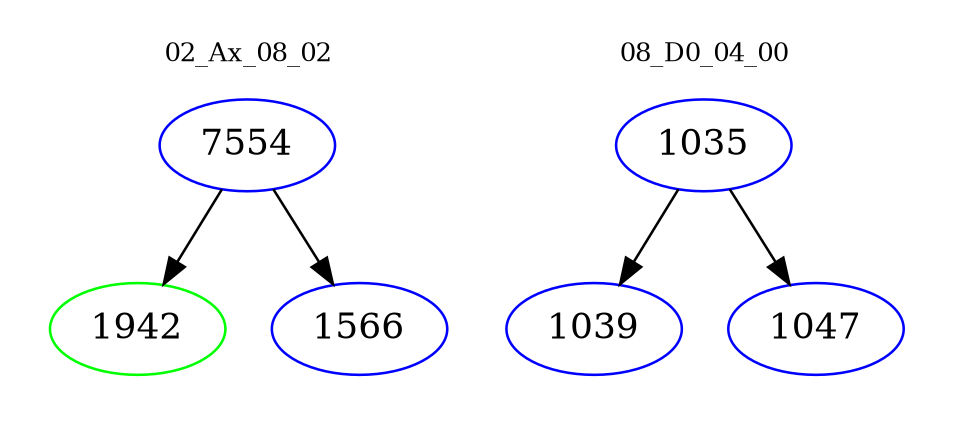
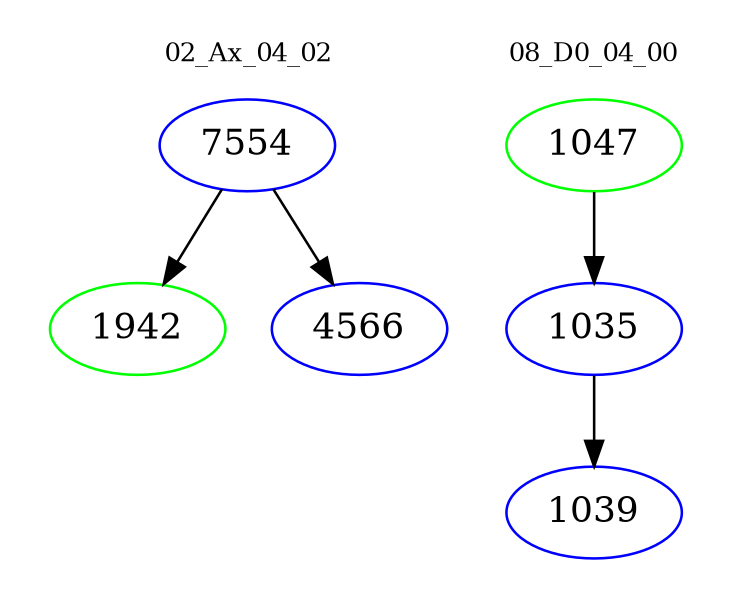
(249, 55) -> (249, 55)
(753, 226) -> (594, 225)
(360, 329) -> (360, 329)
(816, 329) -> (594, 145)
